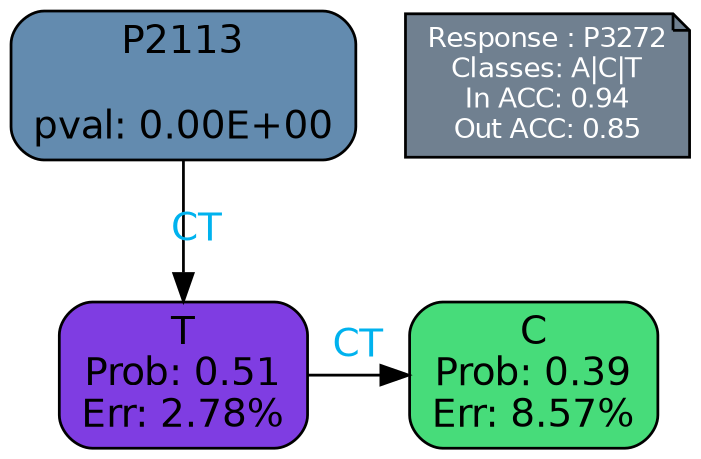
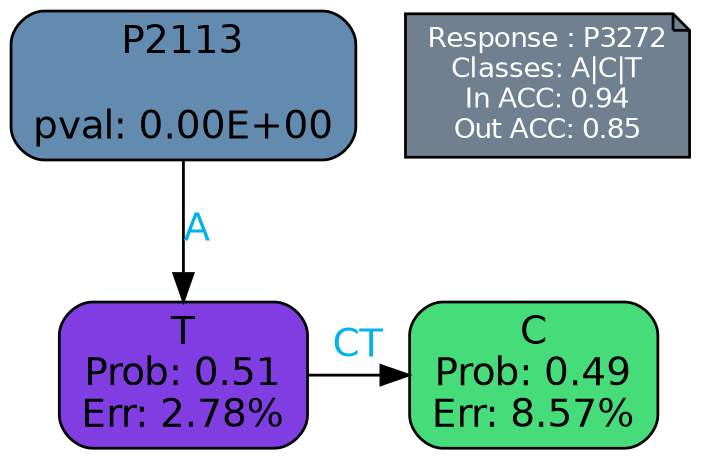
(197, 230) -> (197, 230)
(534, 375) -> (534, 375)
